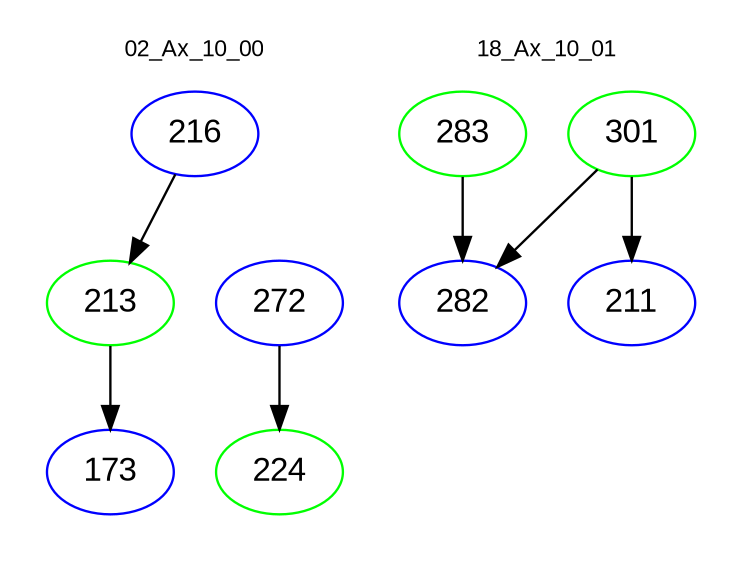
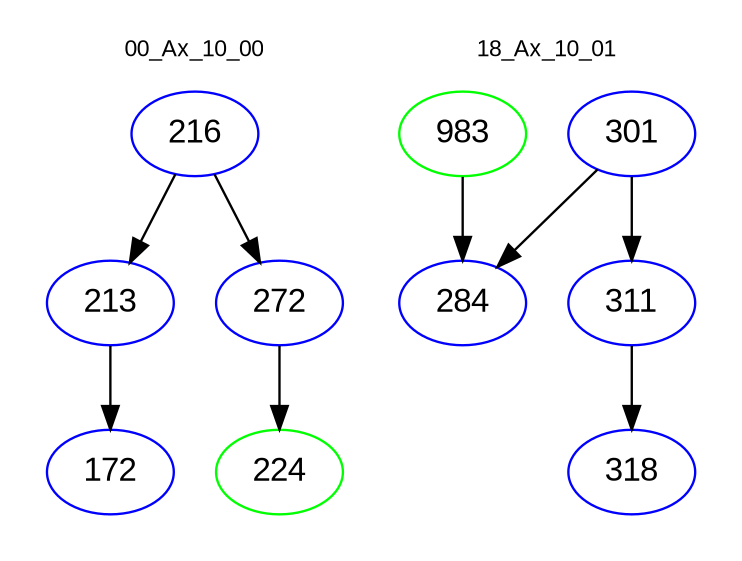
(195, 50) -> (195, 50)
(463, 134) -> (463, 134)
(632, 134) -> (632, 134)
none -> (232, 208)
(110, 303) -> (110, 303)
(463, 303) -> (463, 303)
(632, 303) -> (632, 303)
(110, 472) -> (110, 472)
none -> (632, 472)
